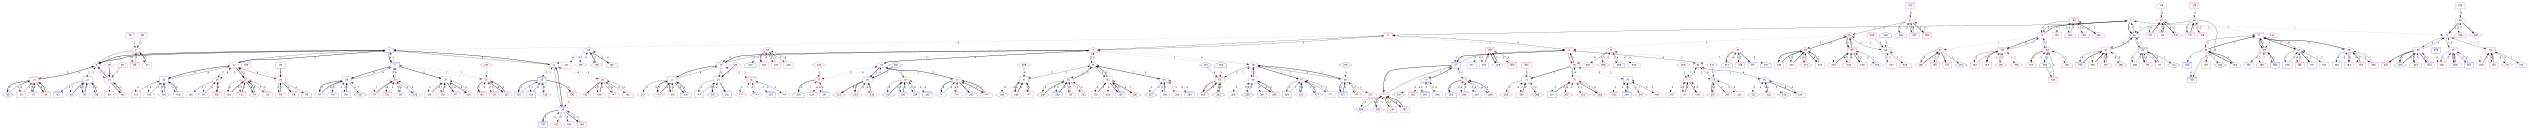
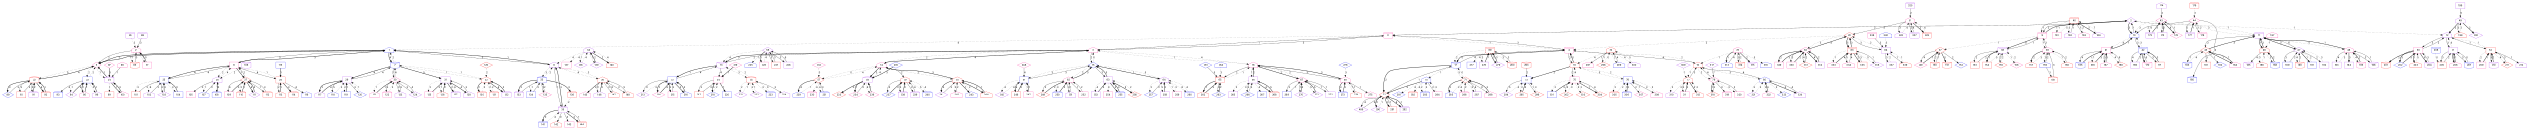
(2174, 65) -> none
(2190, 72) -> (2195, 57)
(1440, 74) -> (1405, 87)
(217, 95) -> (217, 95)
